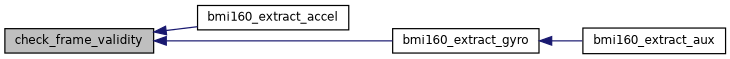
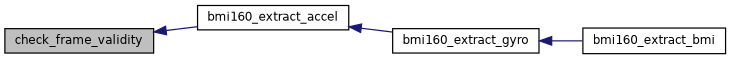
(280, 41) -> (377, 30)
(654, 41) -> (654, 41)
